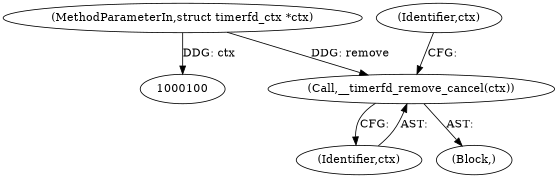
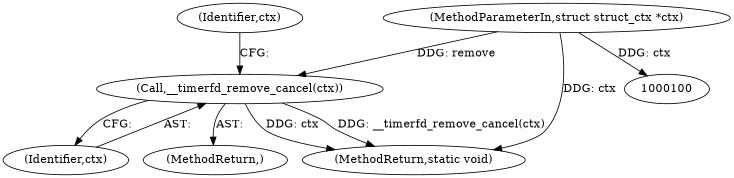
(183, 18) -> (557, 18)
none -> (414, 160)
(474, 160) -> (215, 160)
